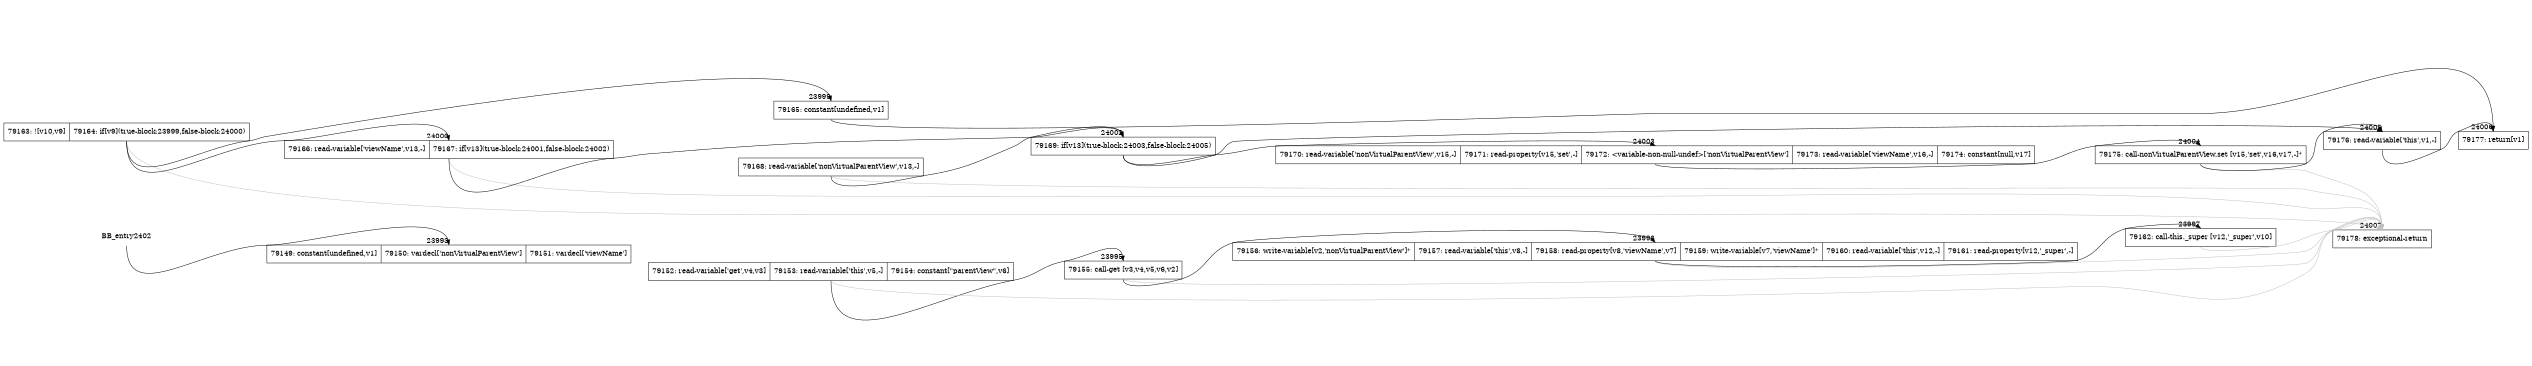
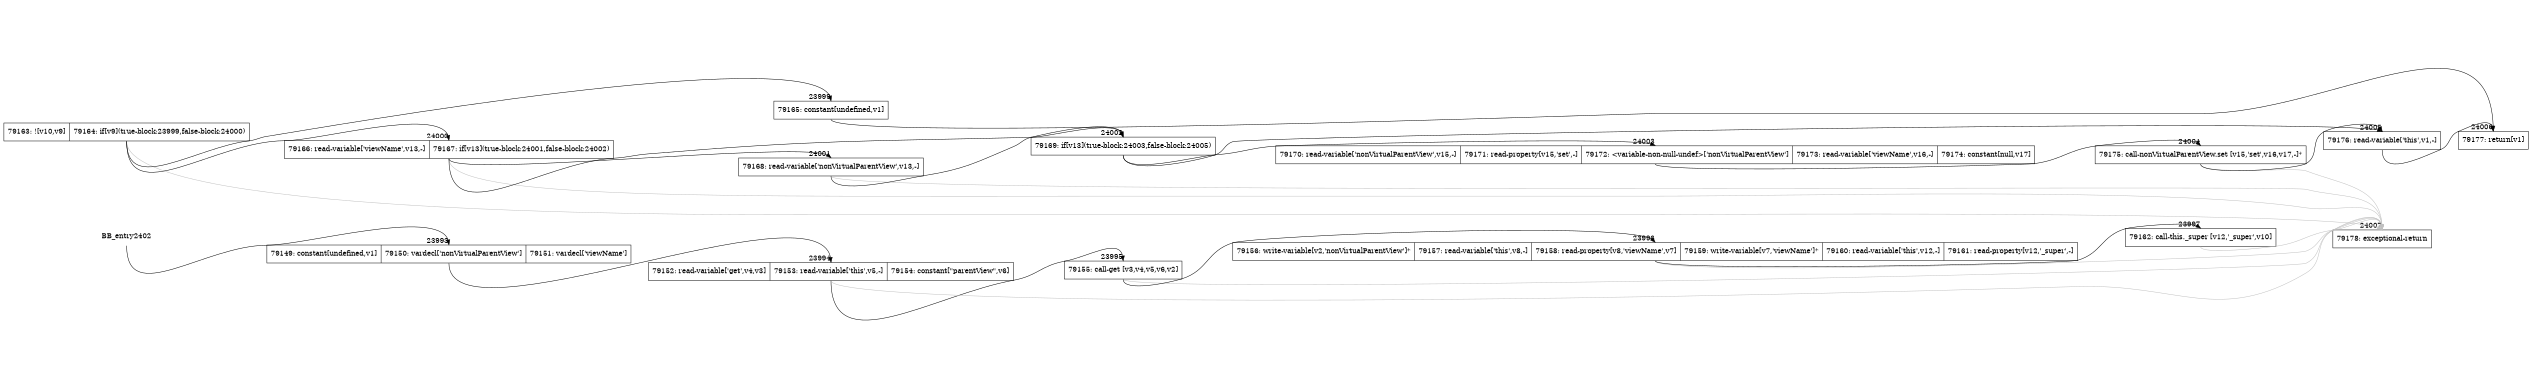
none -> (638, 158)
none -> (638, 263)
